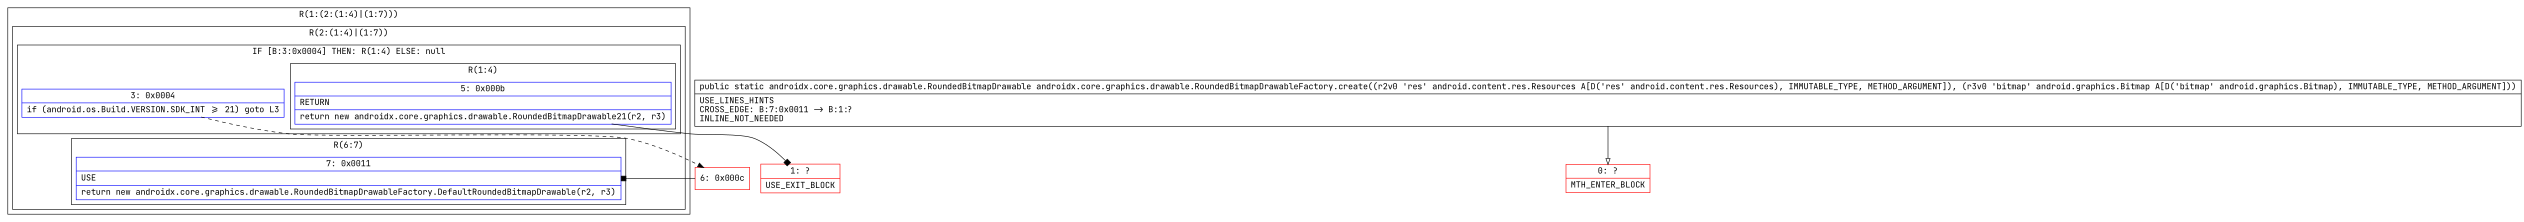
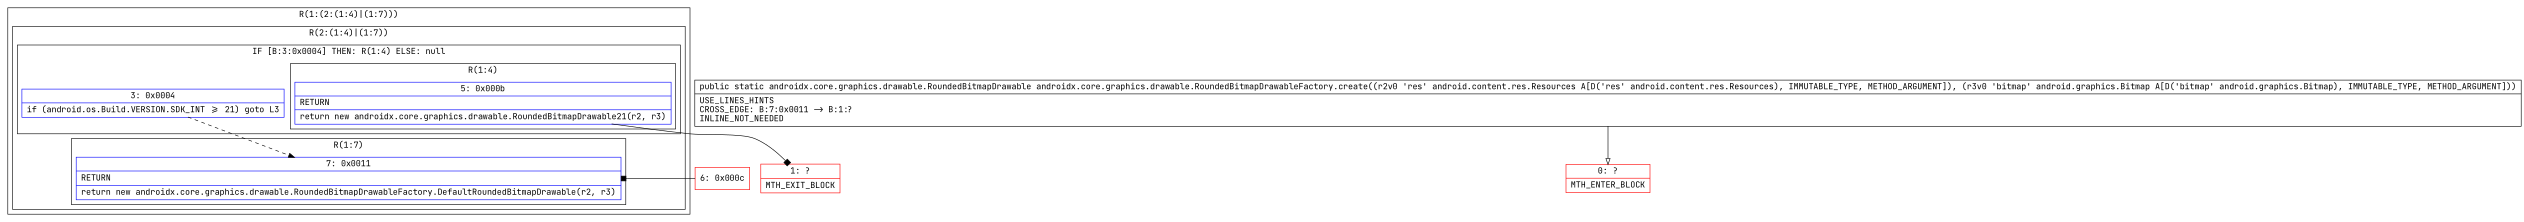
(451, 135) -> (221, 129)
(349, 146) -> (349, 146)
(89, 178) -> (96, 178)
(800, 185) -> (800, 185)
